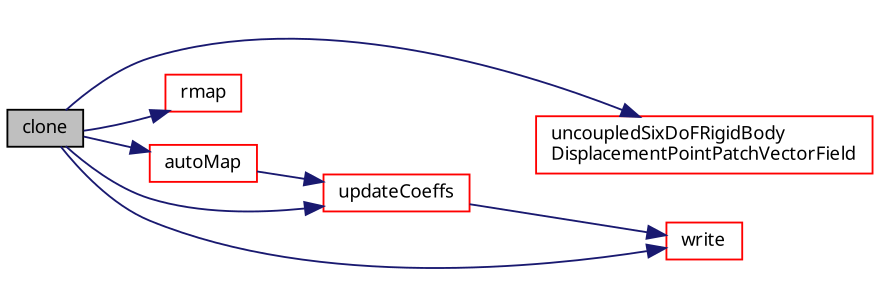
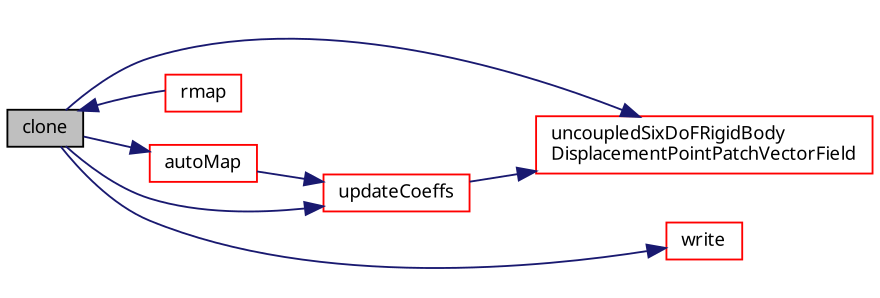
(118, 125) -> (131, 97)
(558, 218) -> (494, 178)
